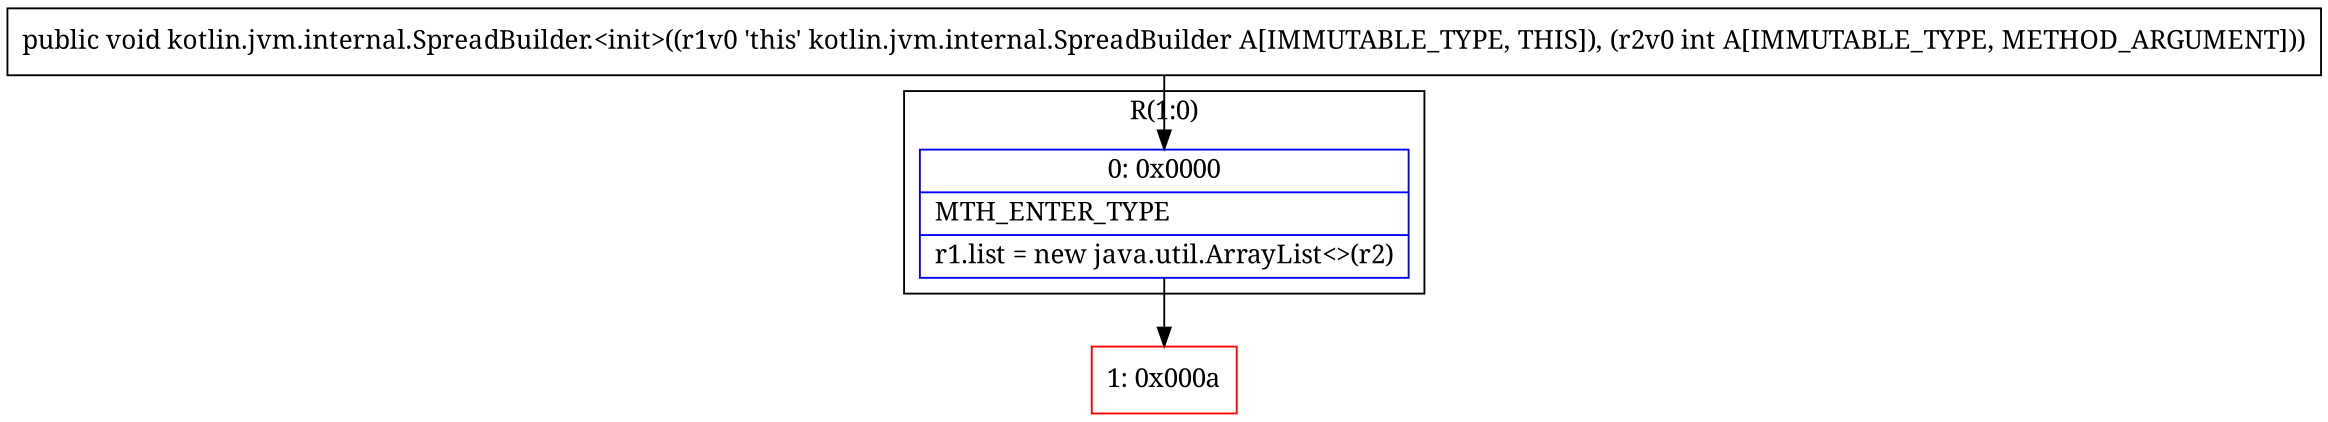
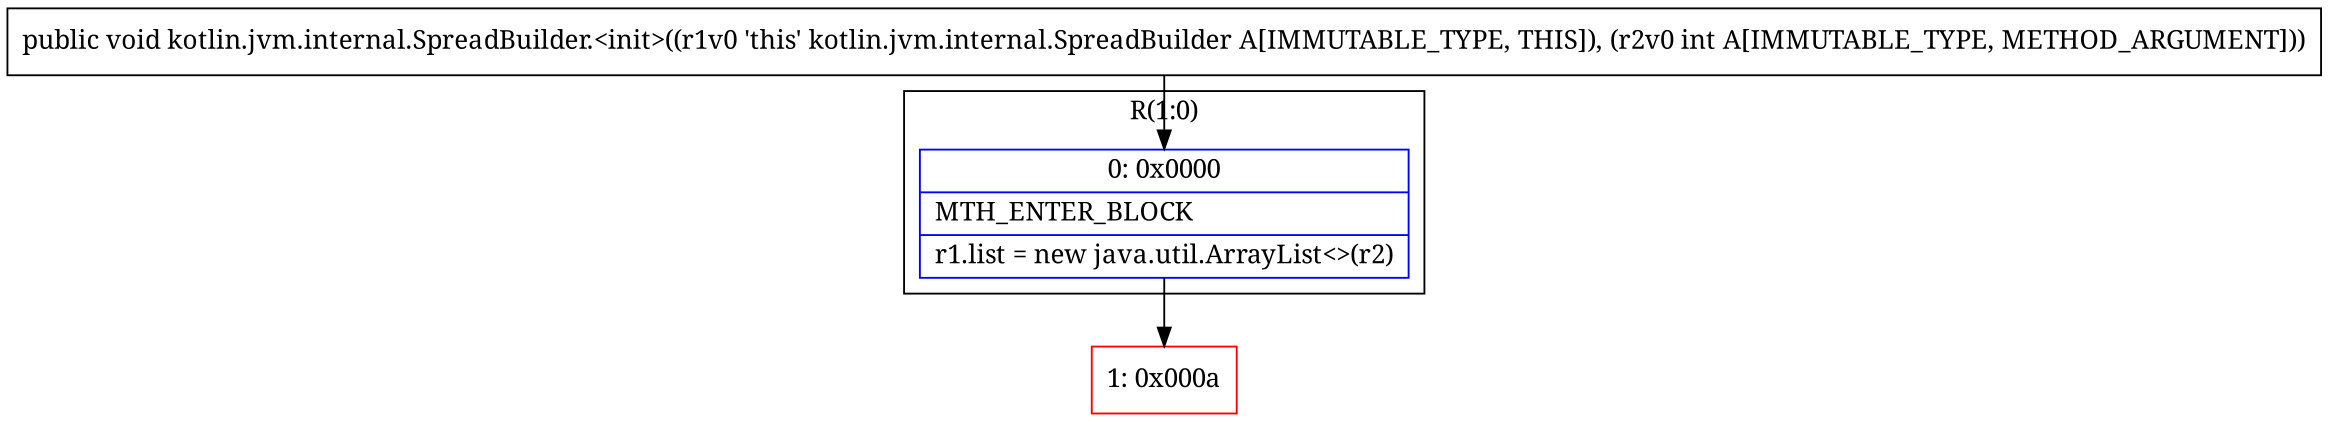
(1053, 213) -> (1064, 213)
